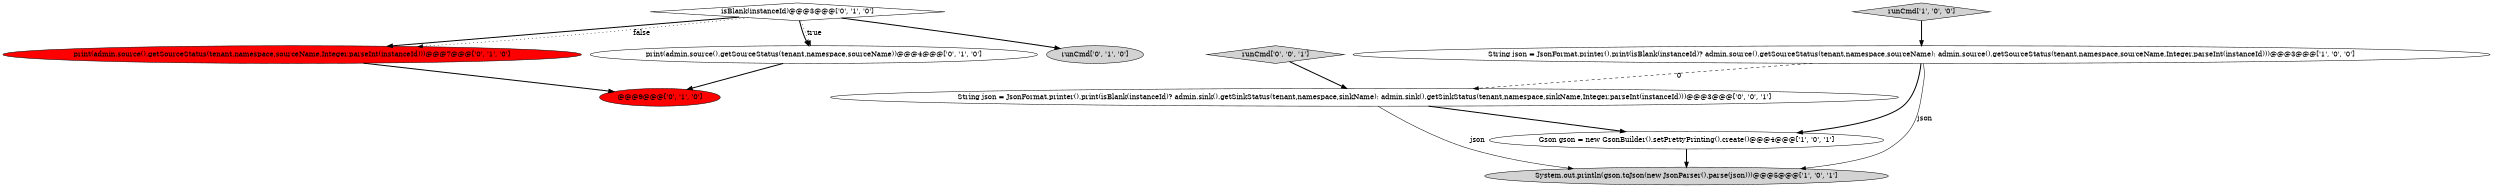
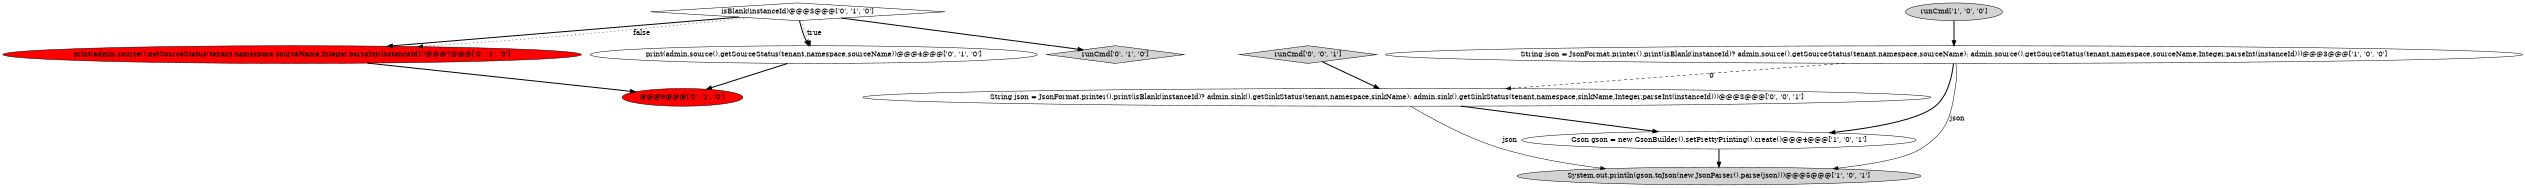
(1922, 12) -> (1954, 12)
(1095, 55) -> (1115, 55)
